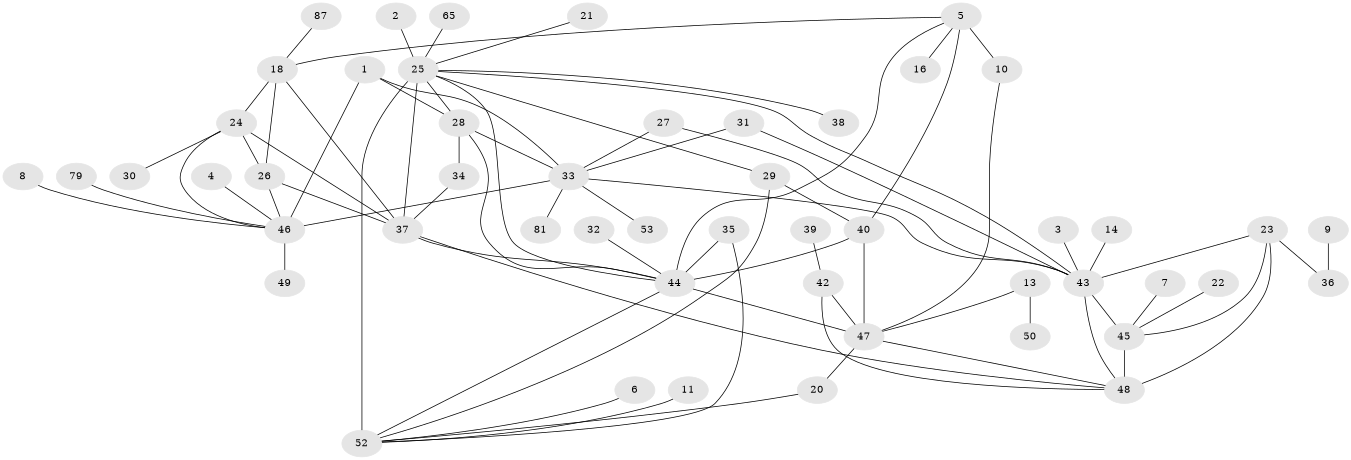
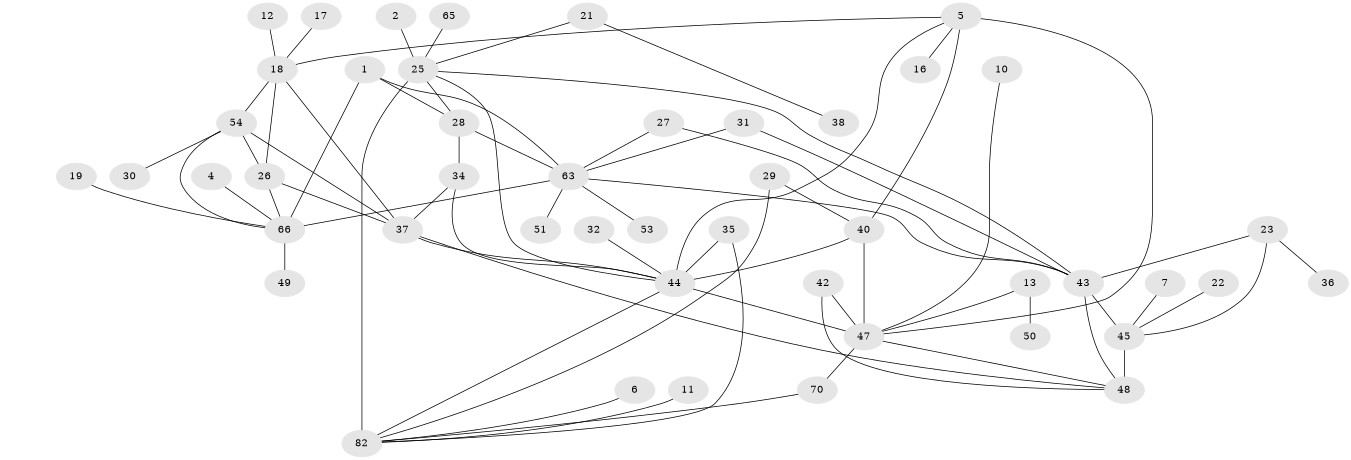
none -> (268, 16)
(321, 16) -> (321, 16)
(982, 43) -> (1152, 223)
(632, 81) -> (713, 70)
(237, 123) -> (237, 123)
(594, 124) -> none
(411, 150) -> none
(23, 177) -> none
(76, 177) -> (76, 177)
(569, 177) -> (569, 177)
(285, 230) -> (285, 230)
(541, 230) -> (541, 230)
(811, 230) -> none
(1058, 230) -> none
(1112, 230) -> none
(1328, 230) -> none
(495, 249) -> (529, 263)
(1231, 333) -> none
(817, 390) -> (817, 390)
(362, 444) -> (362, 444)
